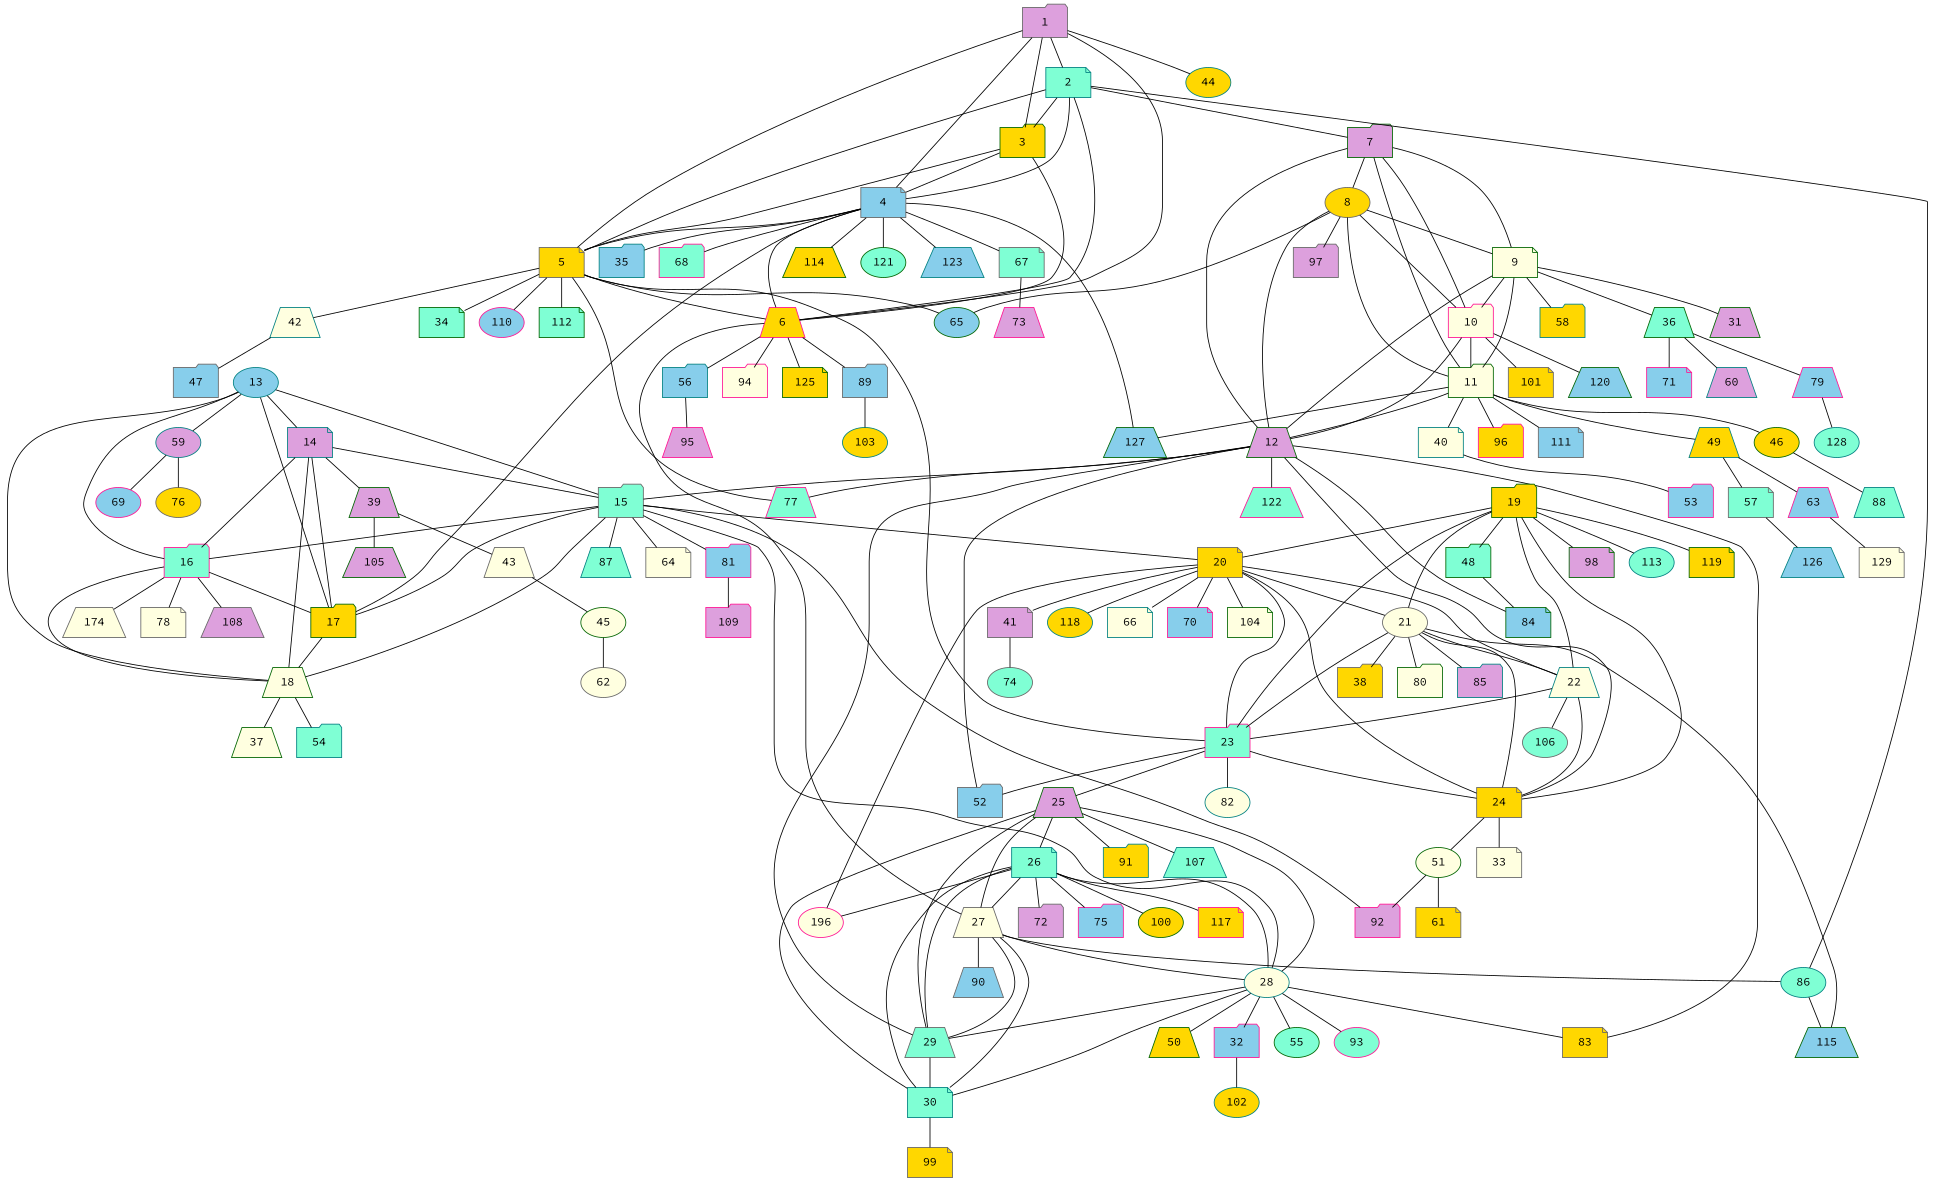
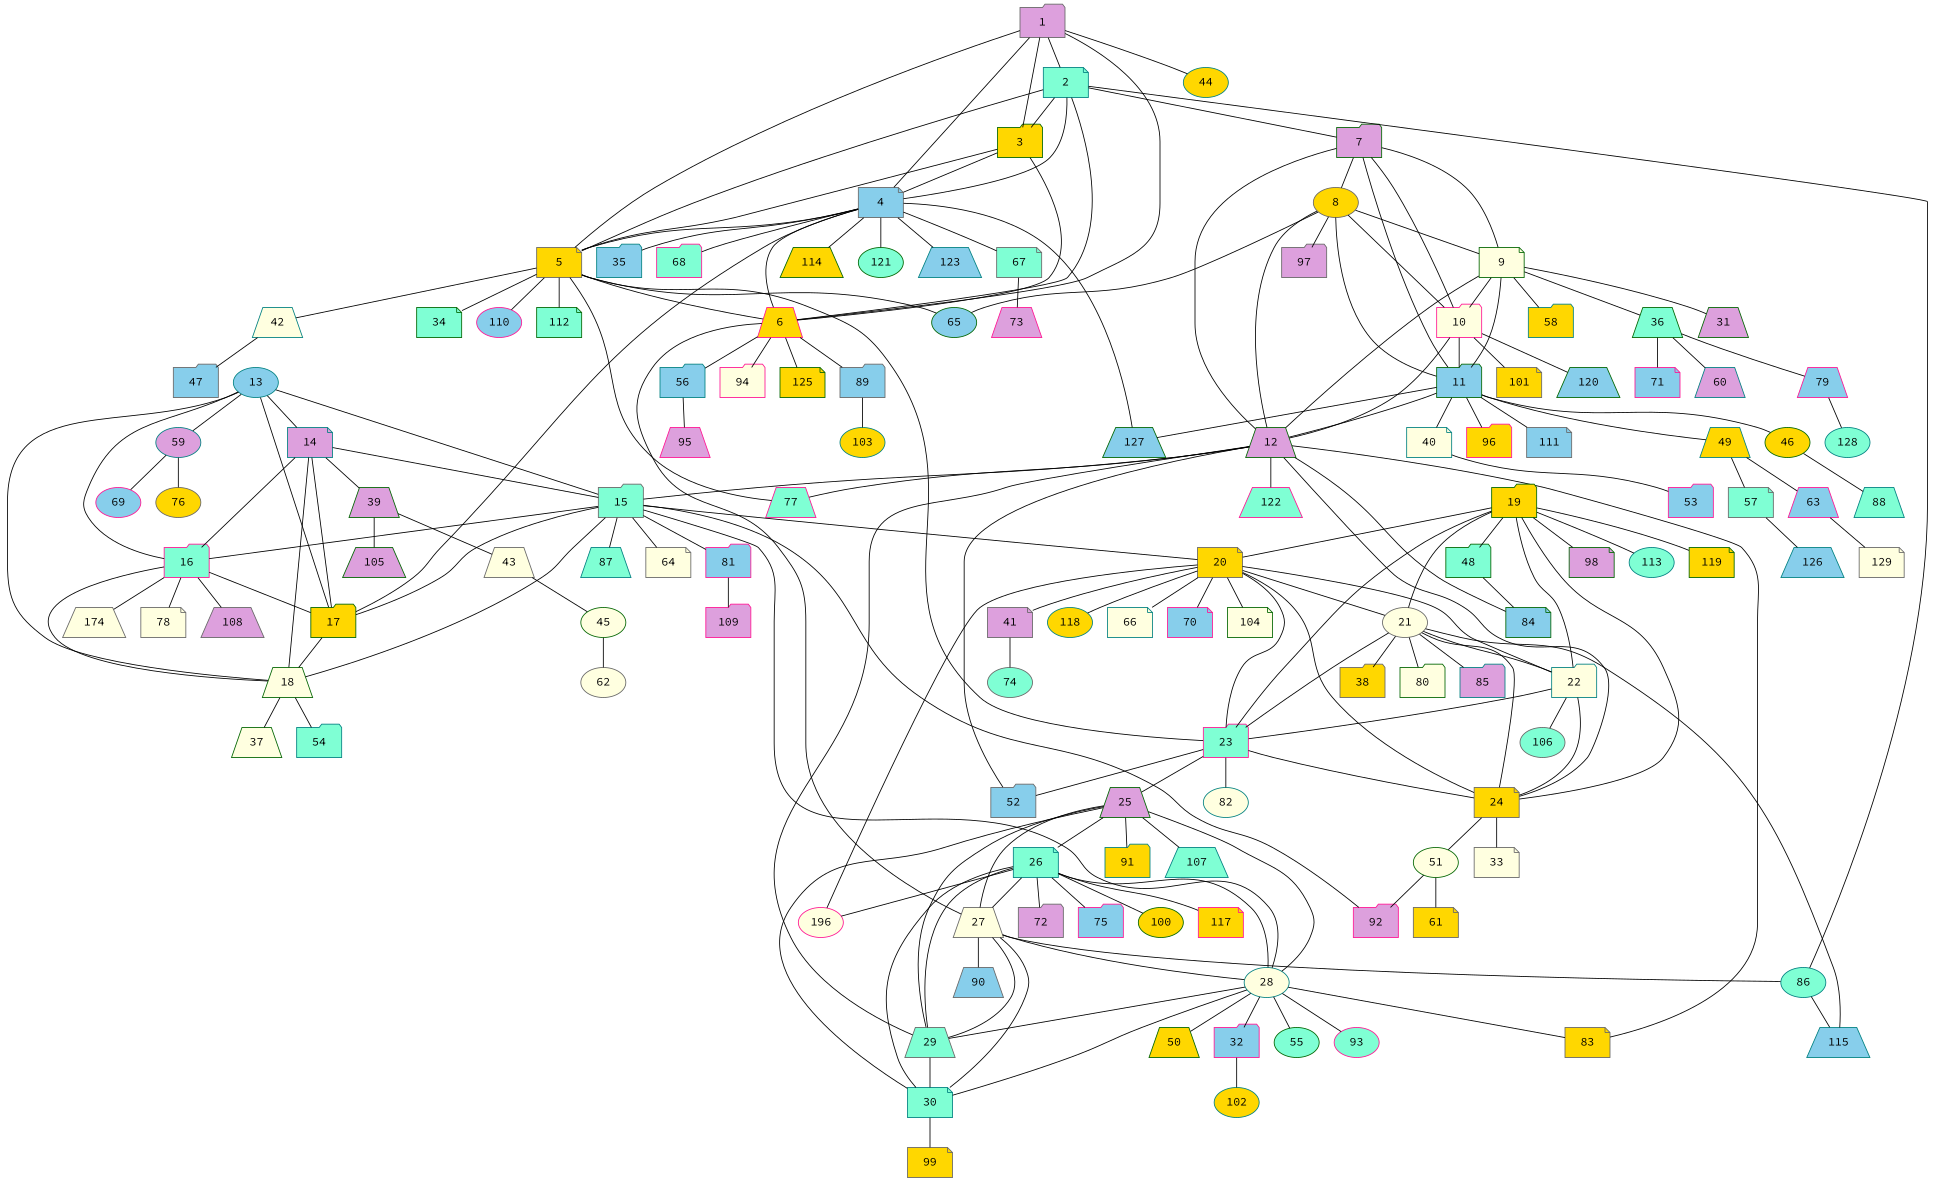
(1471, 382) -> (1459, 382)
(1574, 682) -> (1574, 682)
(1827, 1042) -> (1838, 1042)
